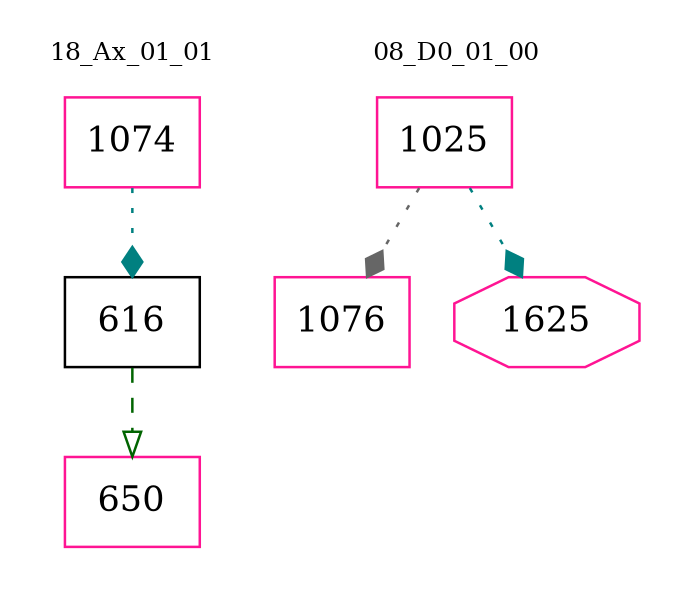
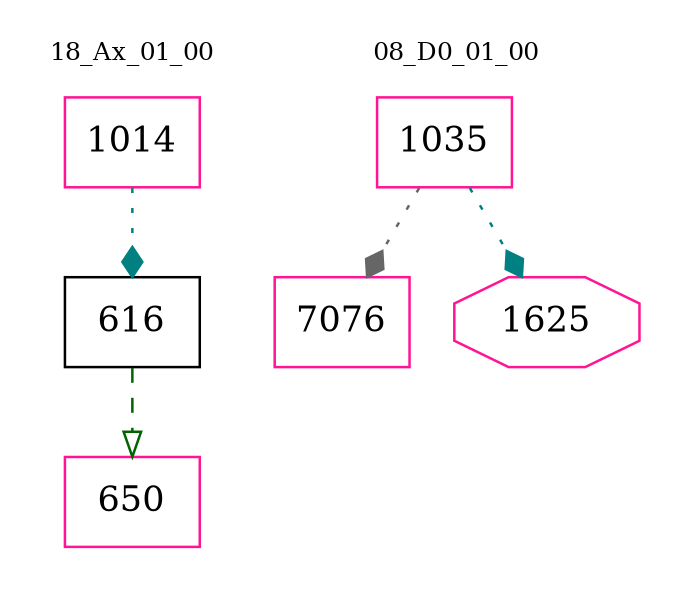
(132, 54) -> (132, 54)
(132, 142) -> (132, 142)
(445, 142) -> (445, 142)
(342, 322) -> (342, 322)
